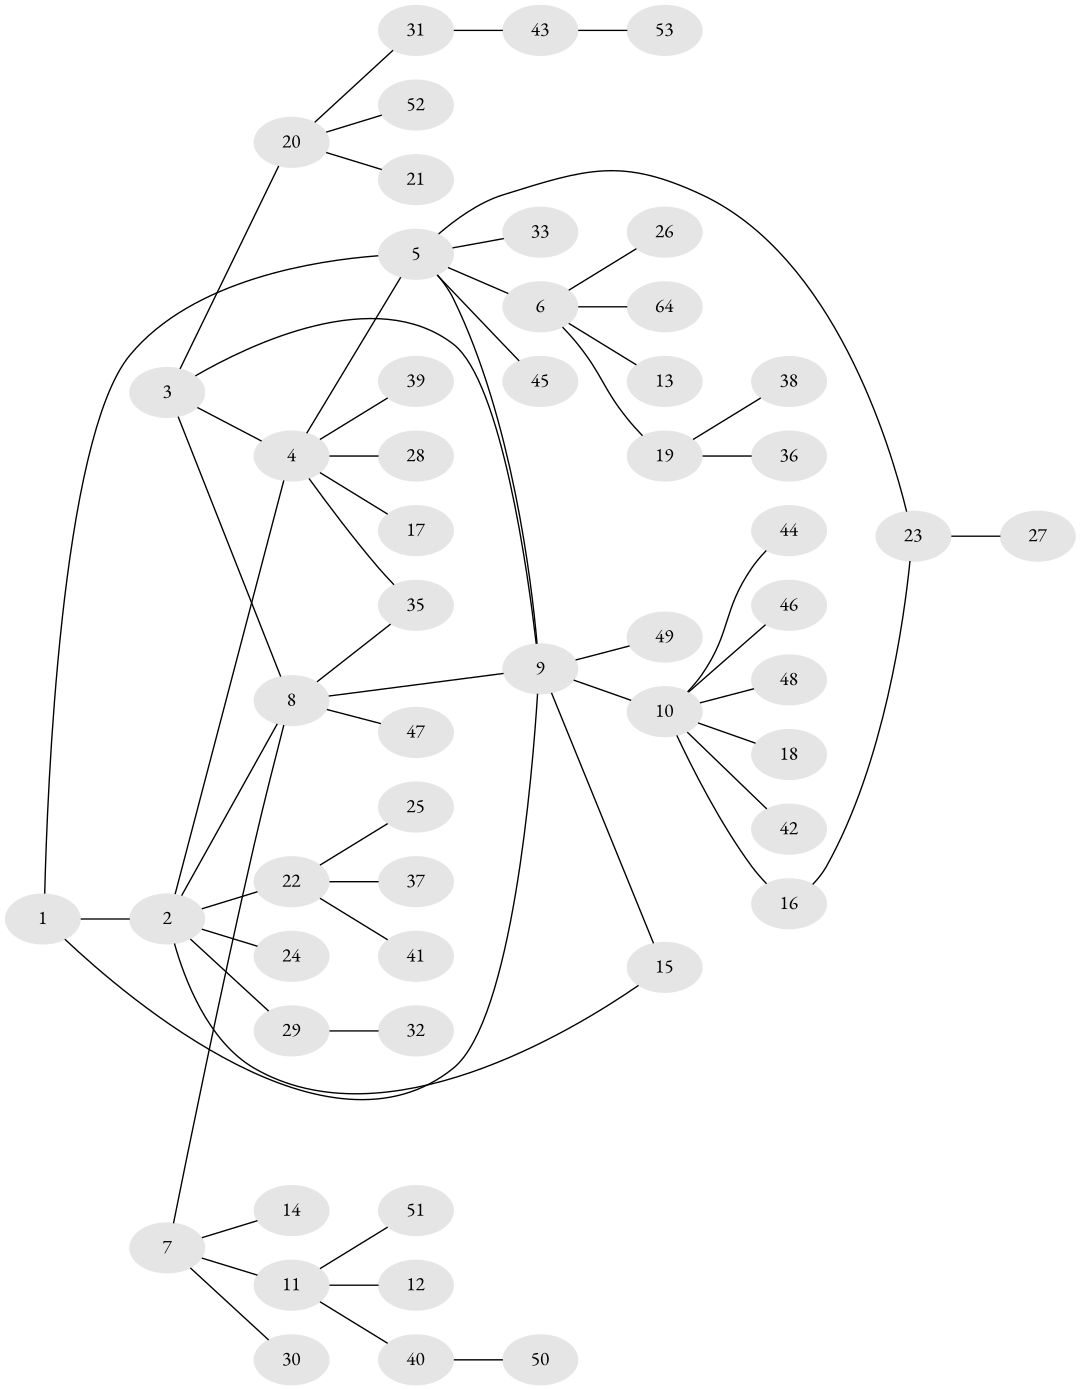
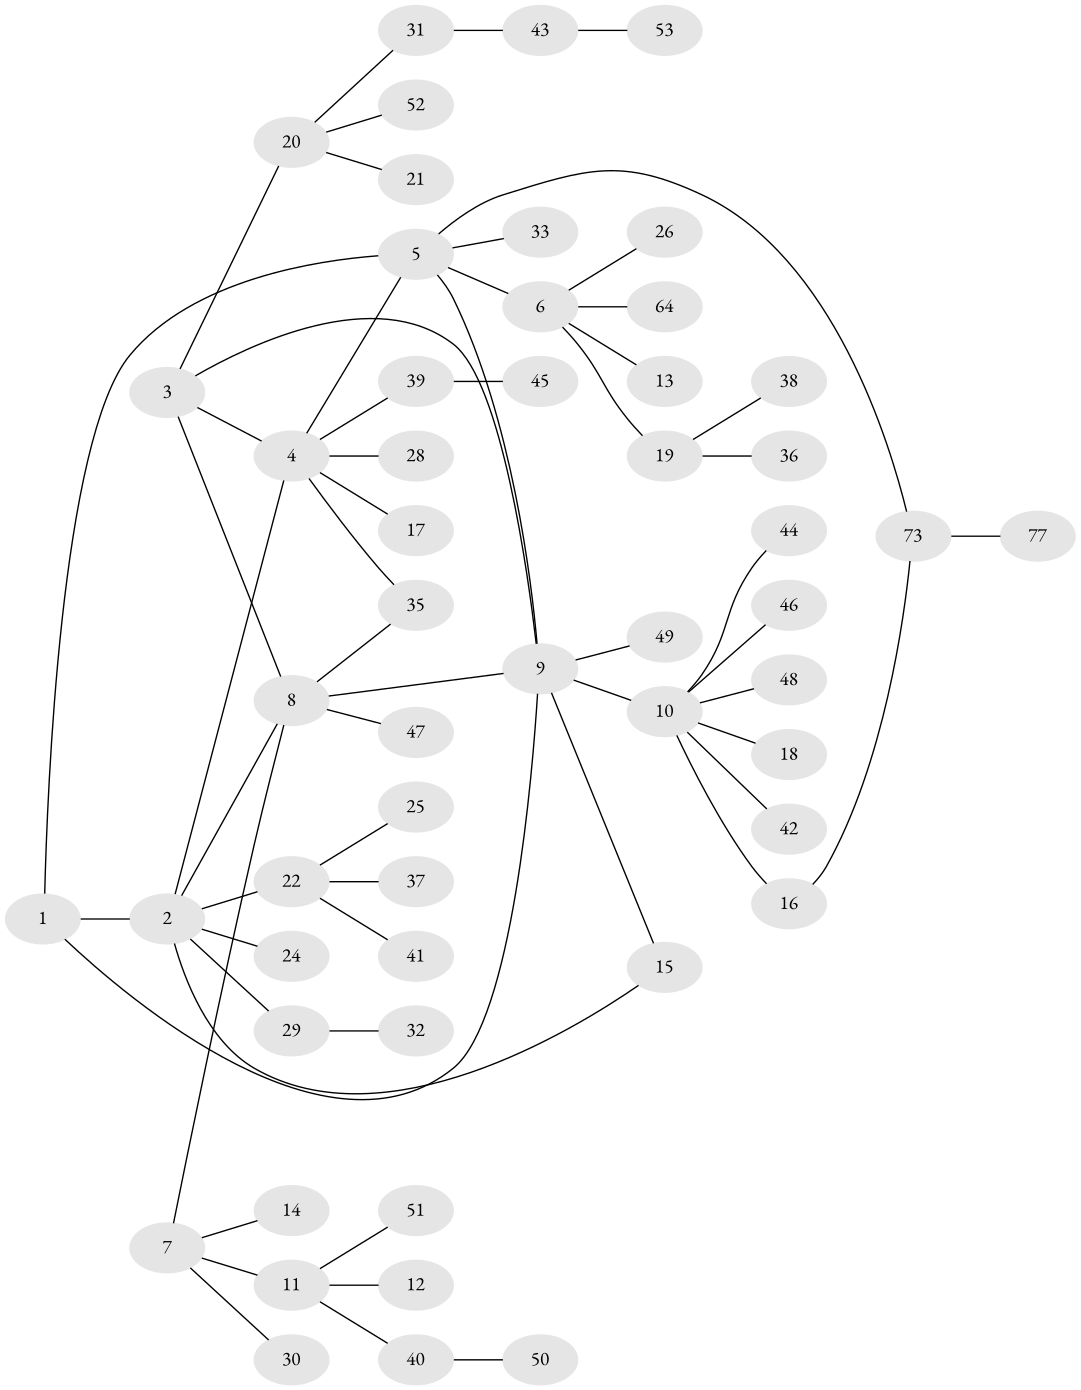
(478, 318) -> (469, 381)
(913, 536) -> (913, 536)
(1038, 536) -> (1038, 536)
